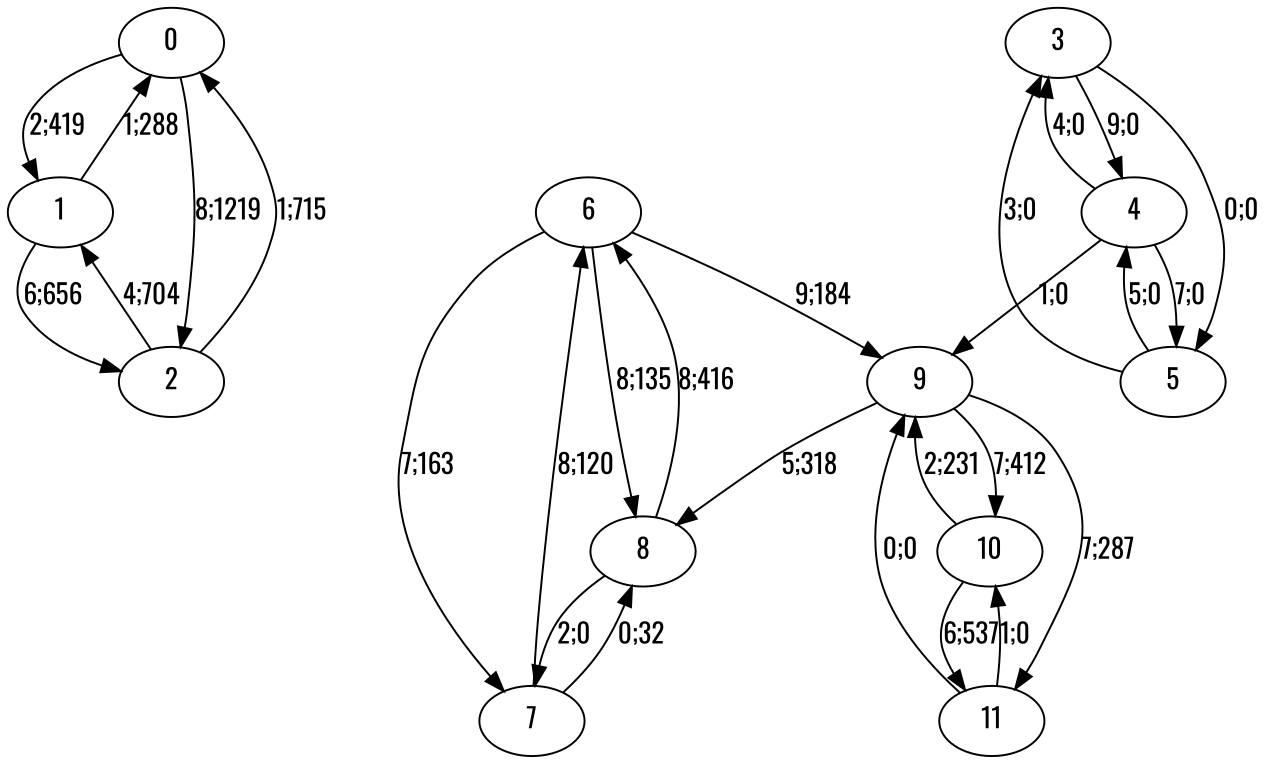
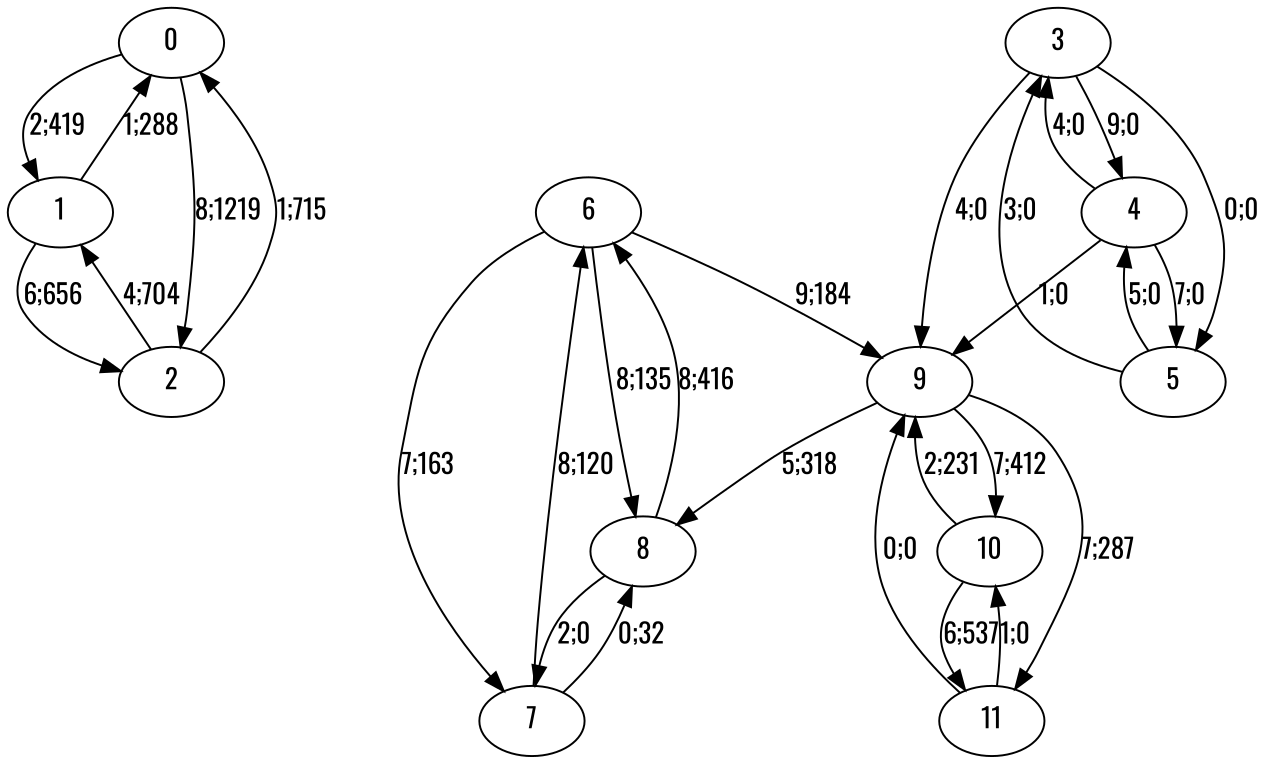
none -> (950, 189)
